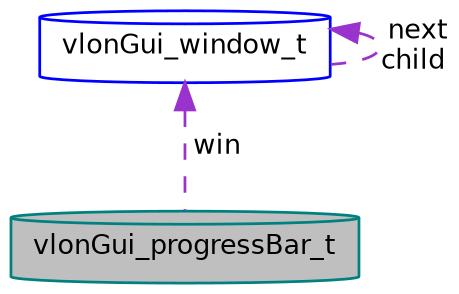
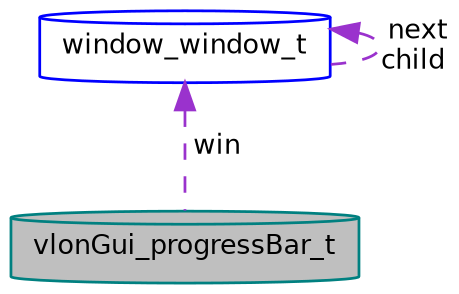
(185, 47) -> (185, 47)
